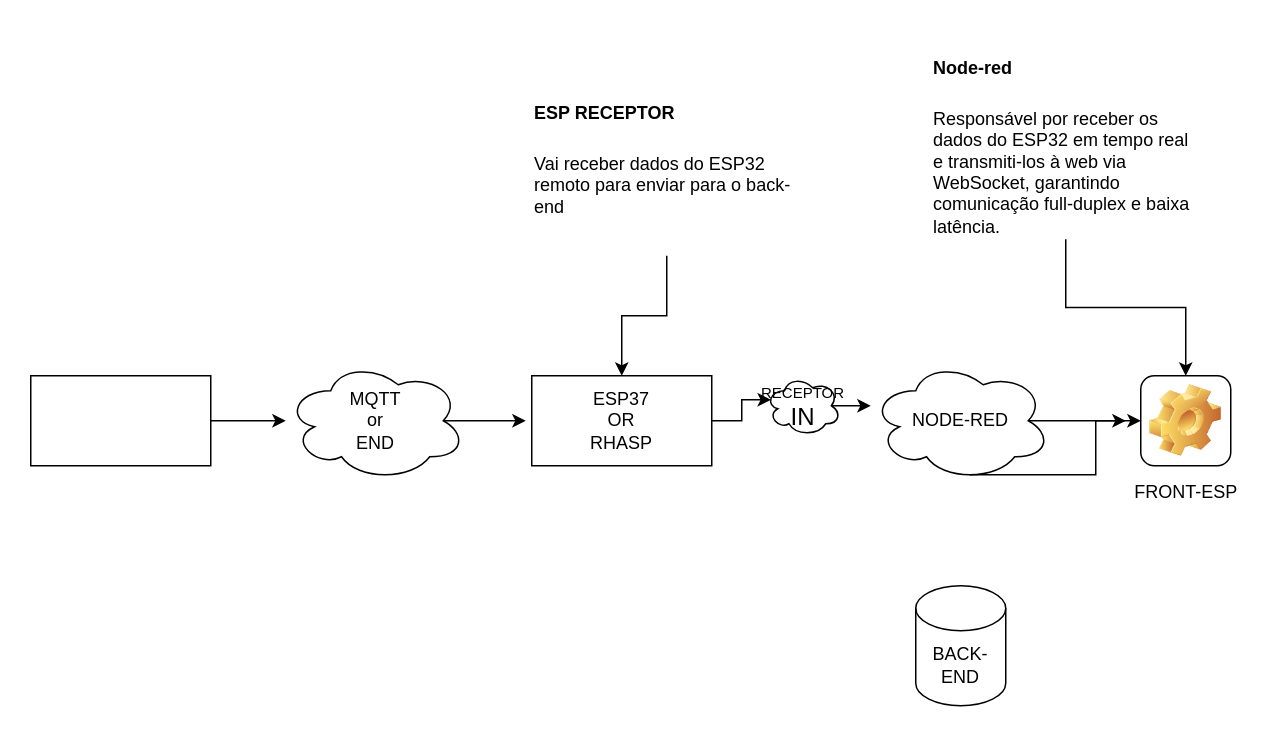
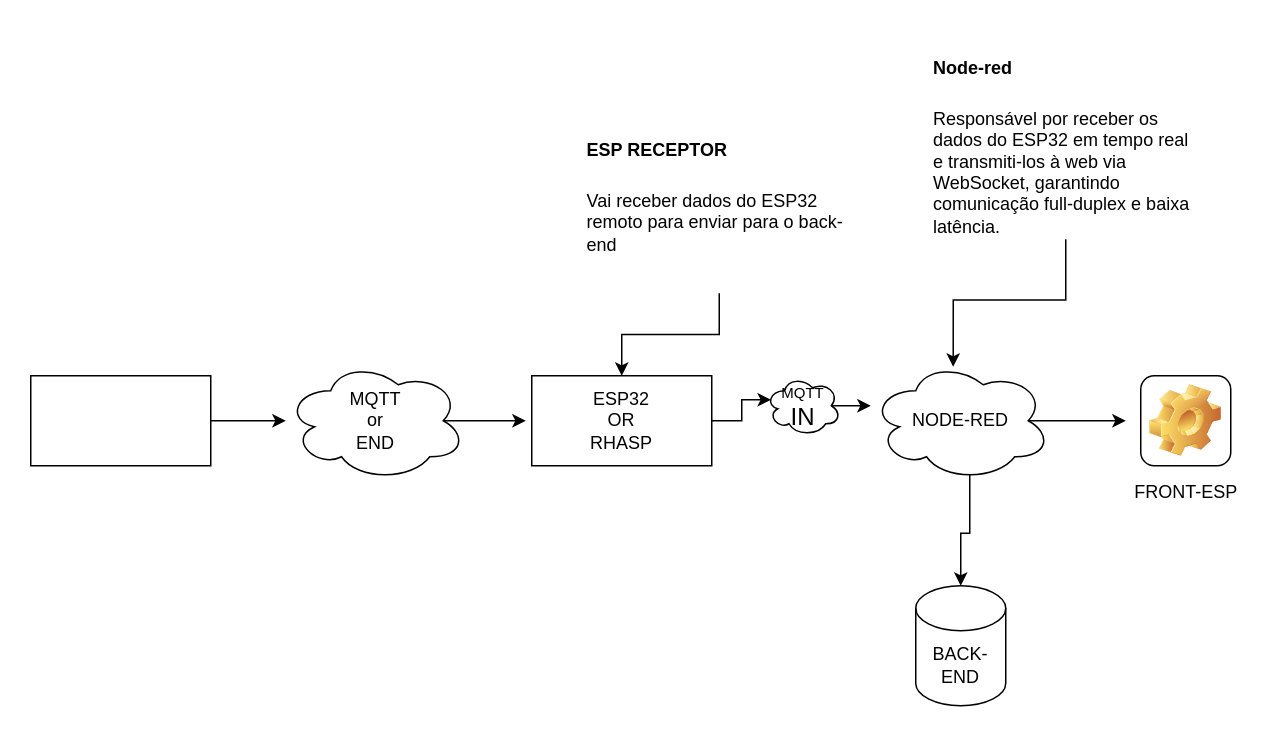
(667, 166) -> (719, 203)
(1150, 308) -> (982, 300)
(803, 406) -> (803, 406)
(622, 421) -> (622, 421)
(1059, 475) -> (970, 529)
